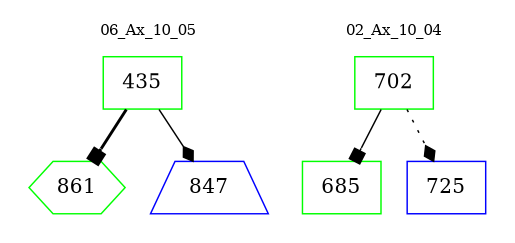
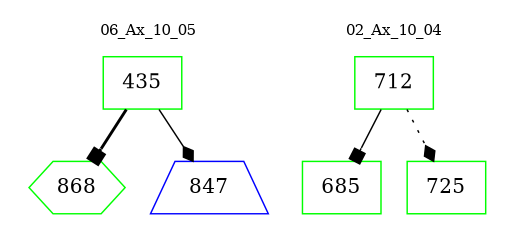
(394, 83) -> (394, 83)
(77, 188) -> (77, 188)
(446, 188) -> (446, 188)
